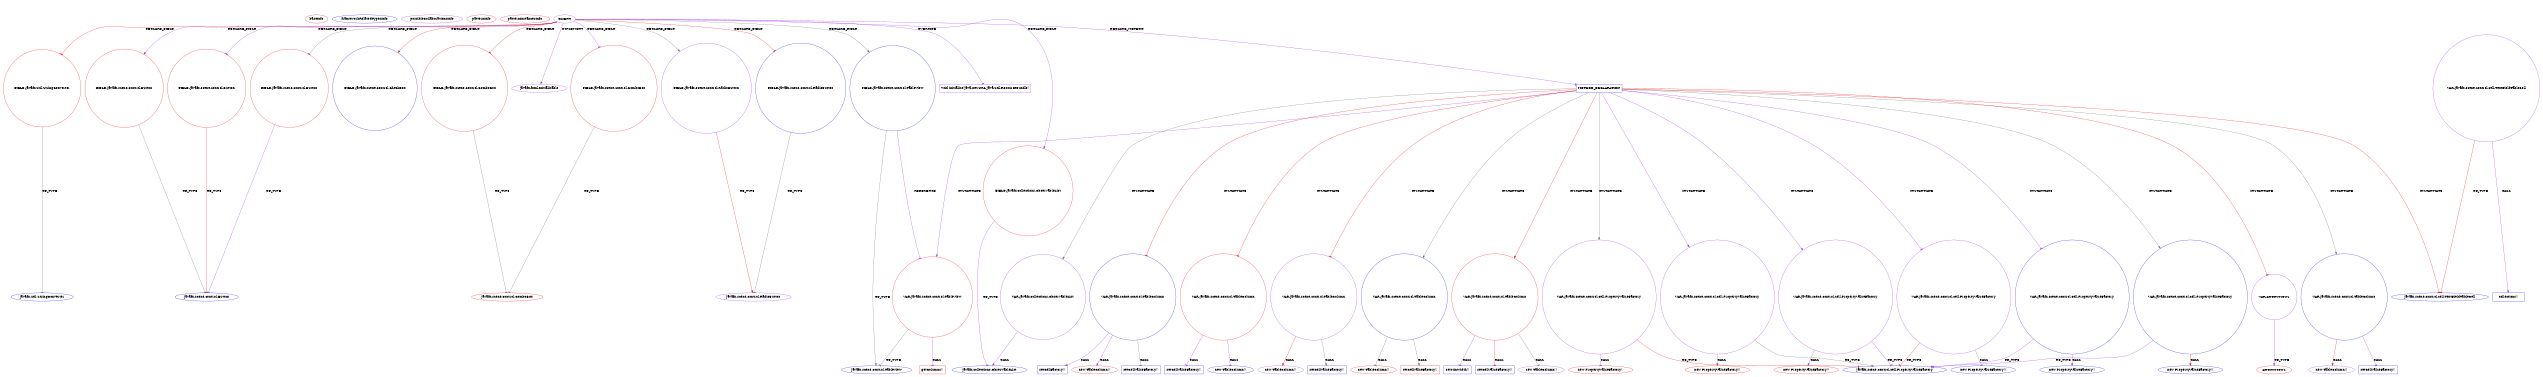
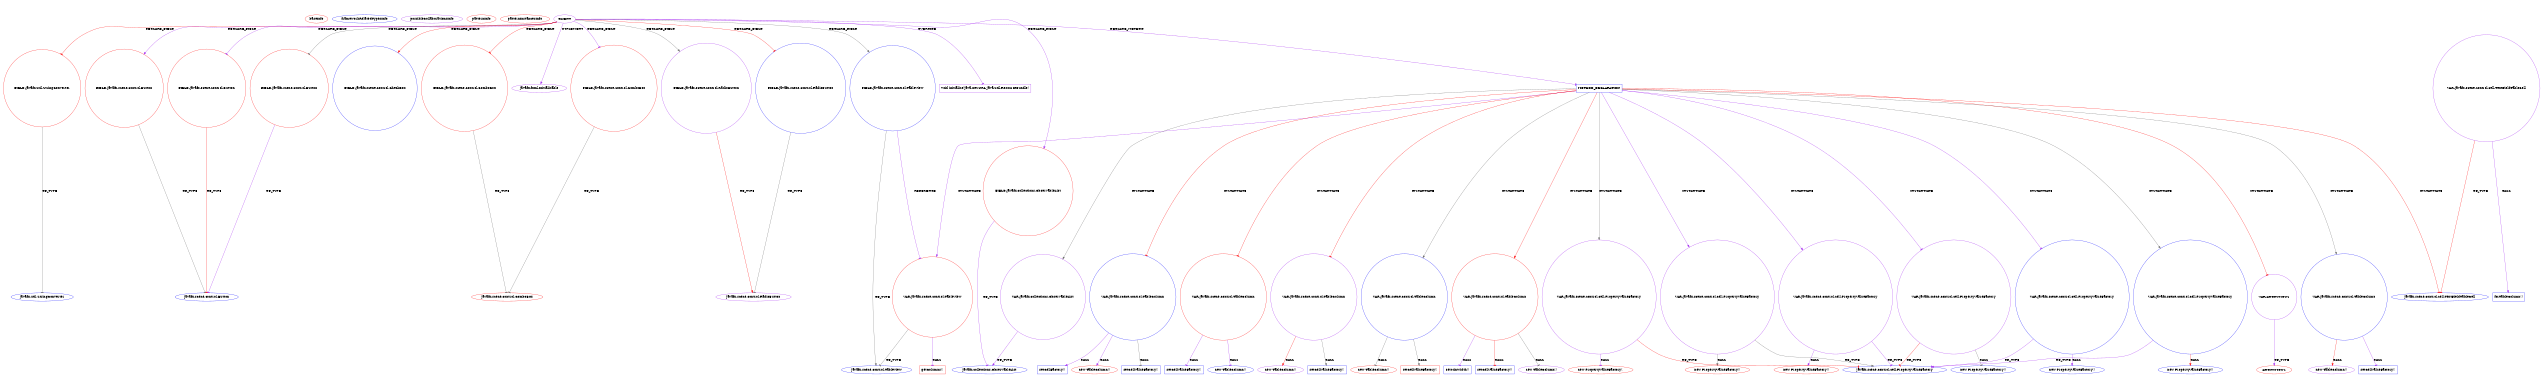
(2509, 297) -> (2509, 297)
(1005, 360) -> (1005, 360)
